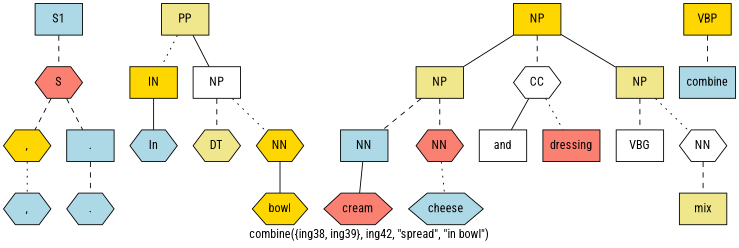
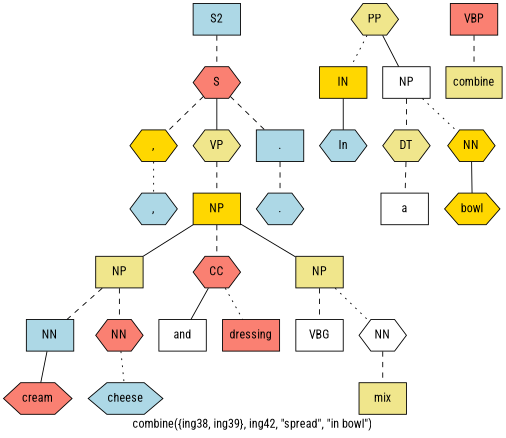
(59, 19) -> (217, 19)
(185, 19) -> (375, 19)
(707, 19) -> (474, 19)
(537, 83) -> (217, 272)
(707, 83) -> (474, 83)
none -> (217, 146)
none -> (405, 209)
